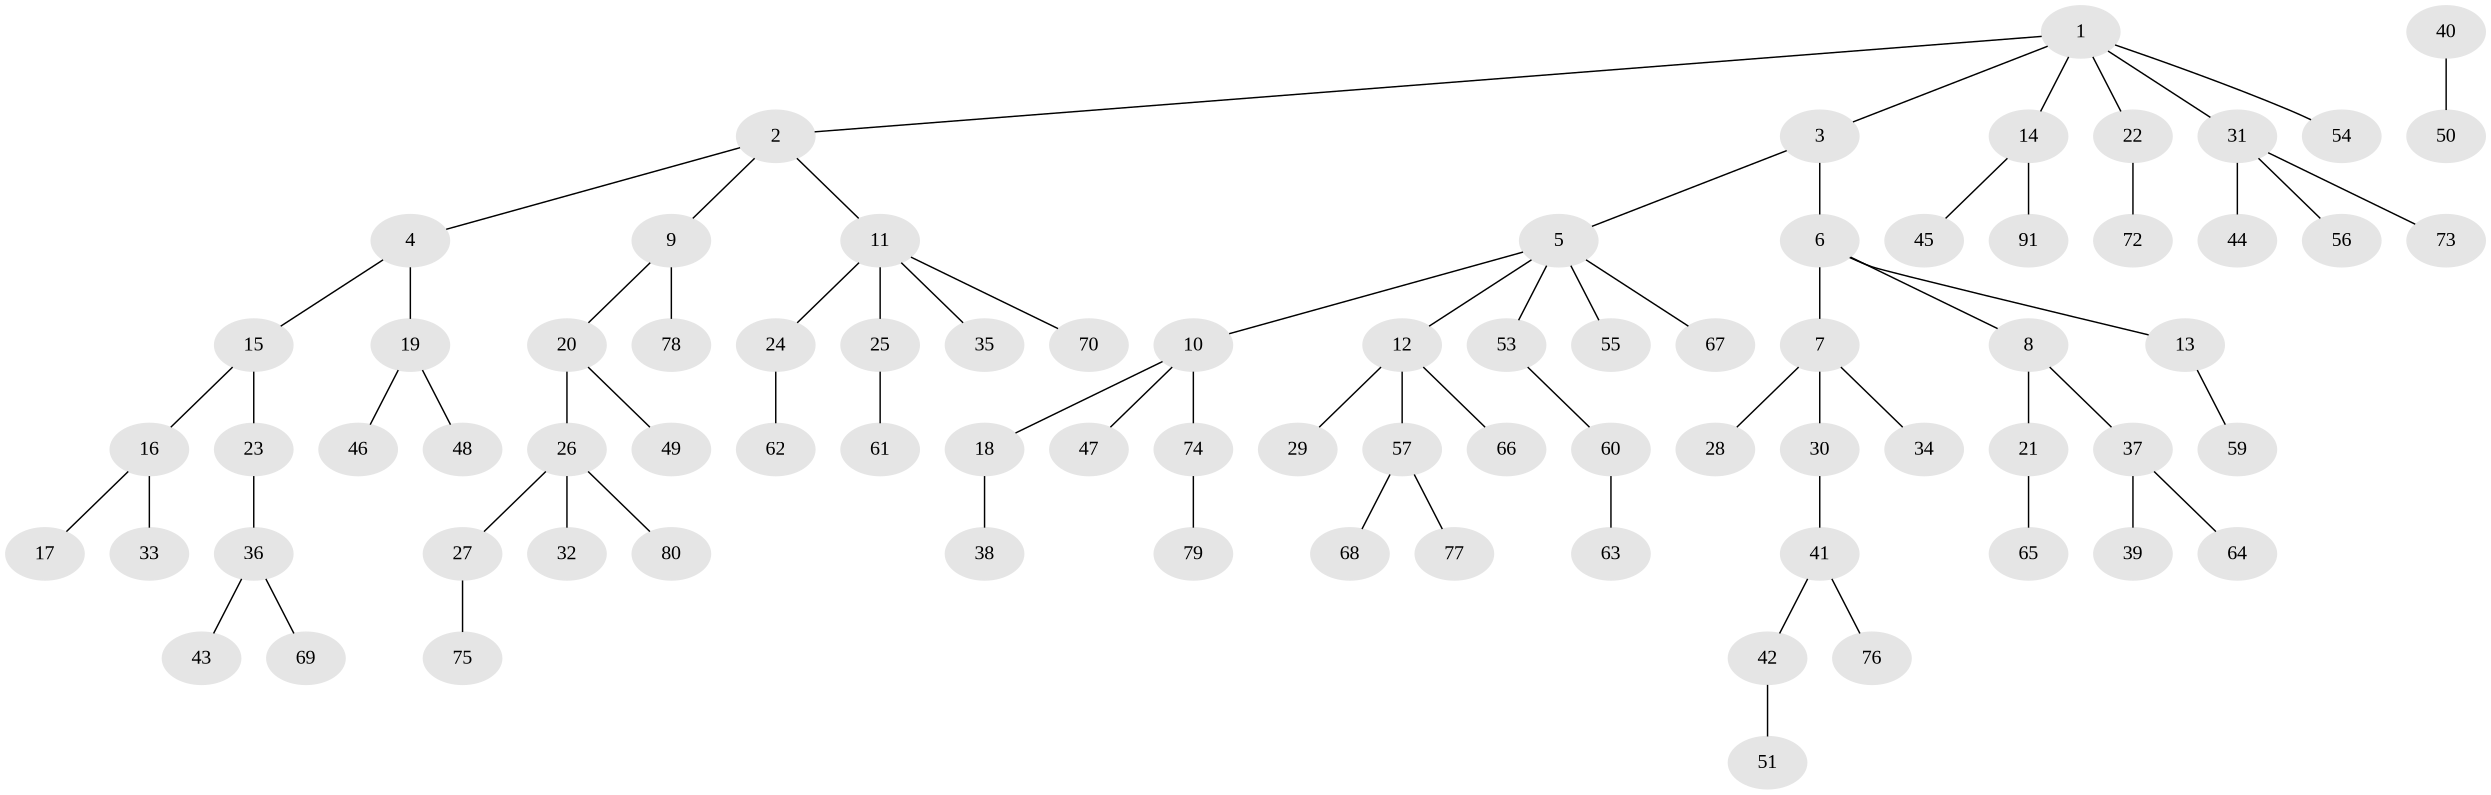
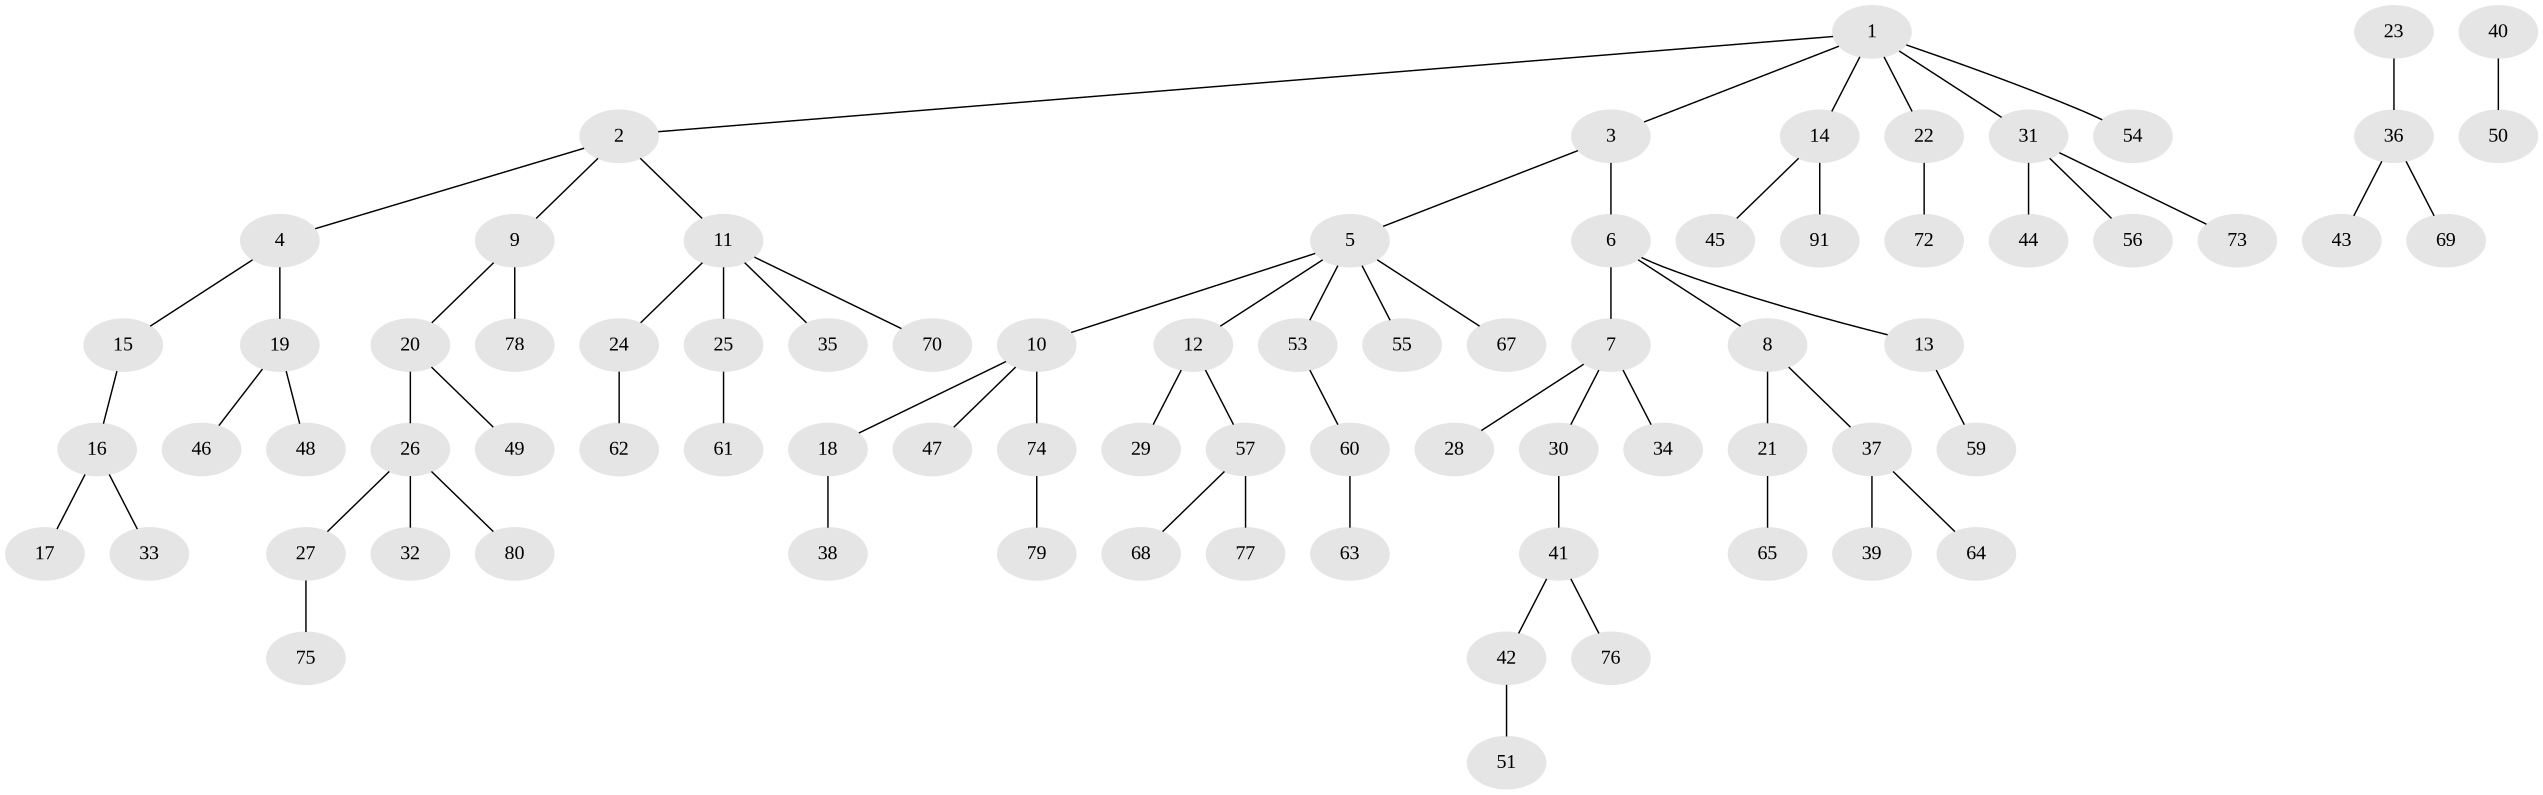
(254, 397) -> none
(1507, 450) -> none
